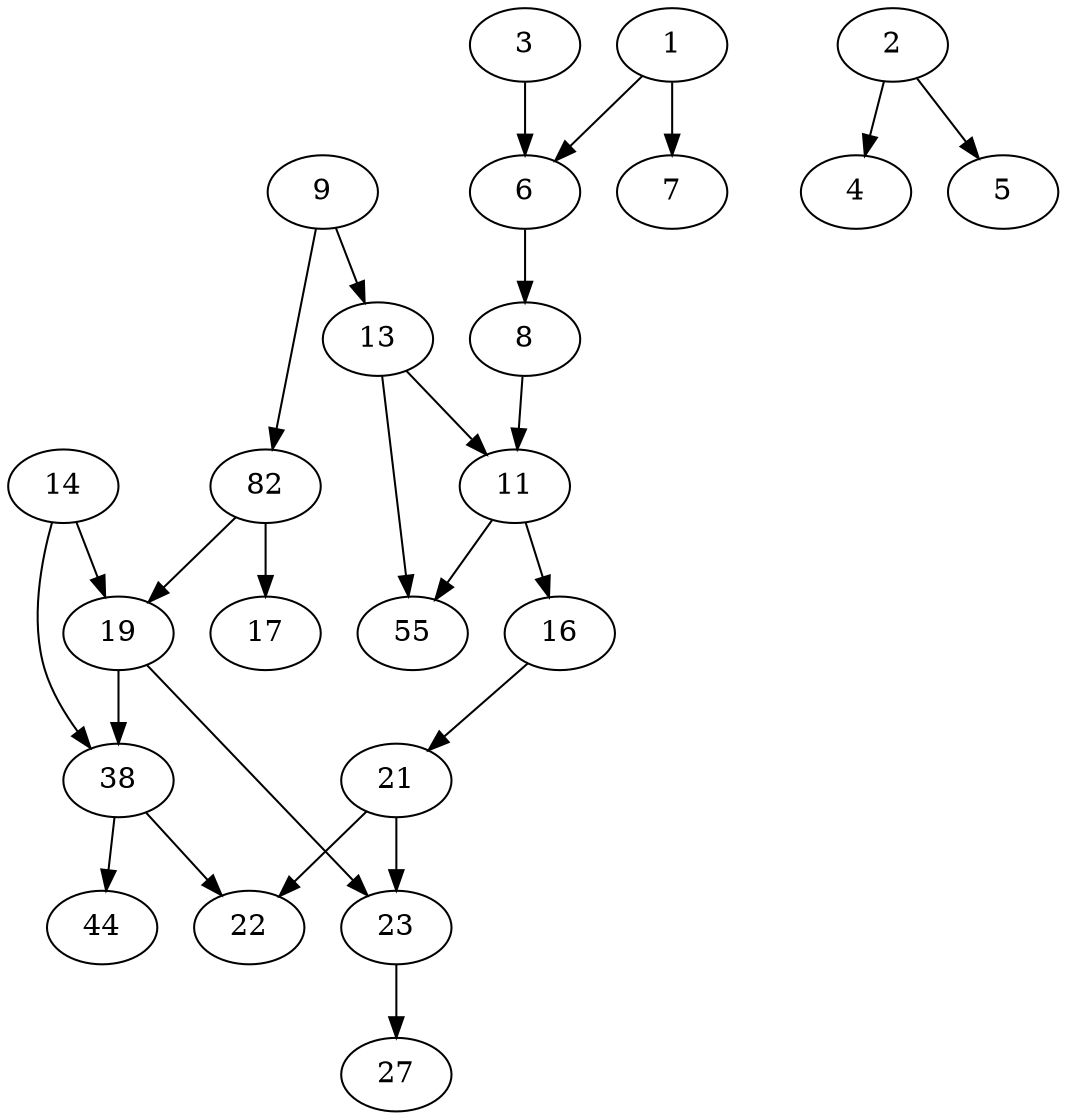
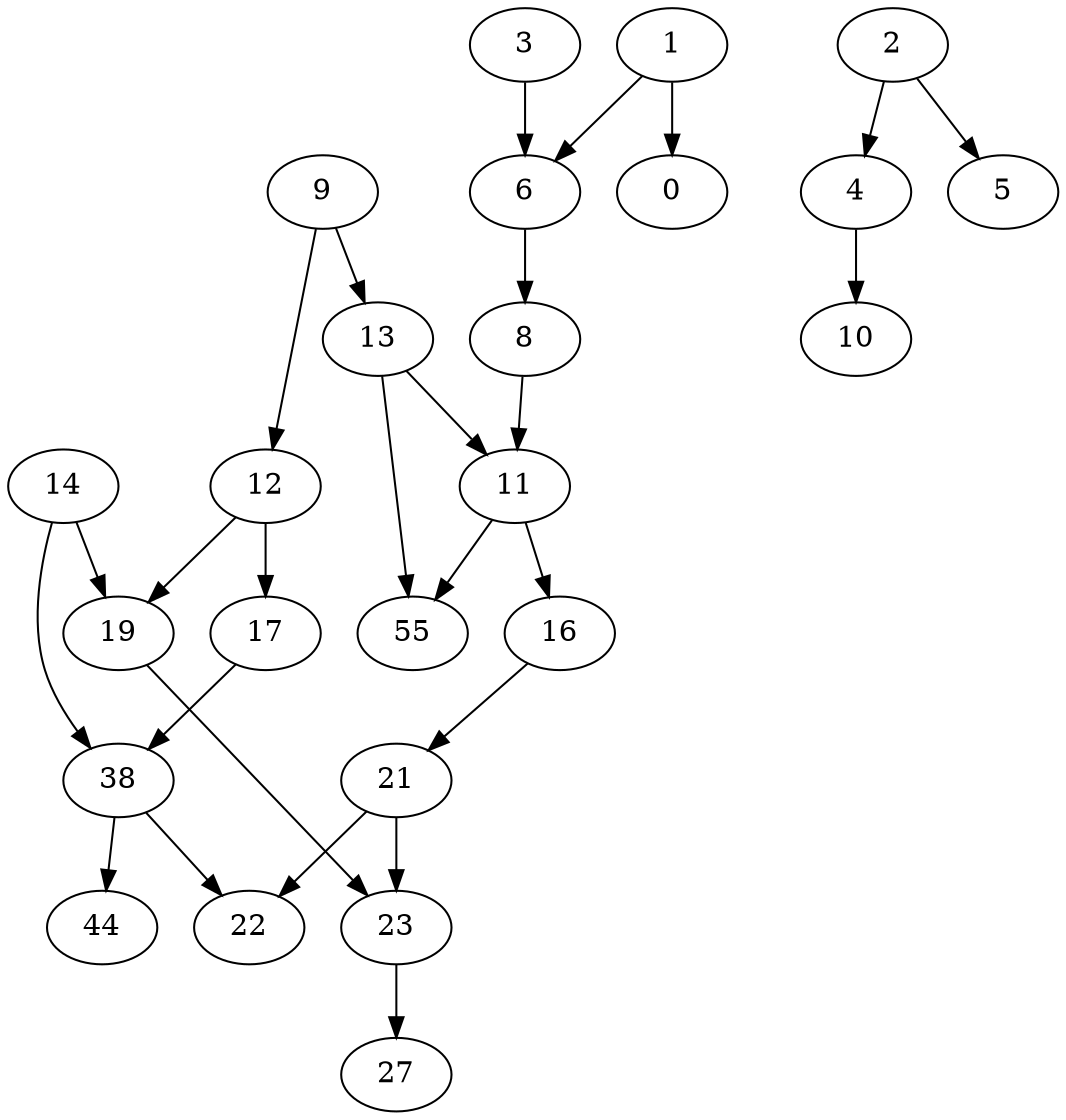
(672, 192) -> (672, 192)
none -> (856, 339)
(266, 486) -> (266, 486)
(118, 697) -> (200, 700)
